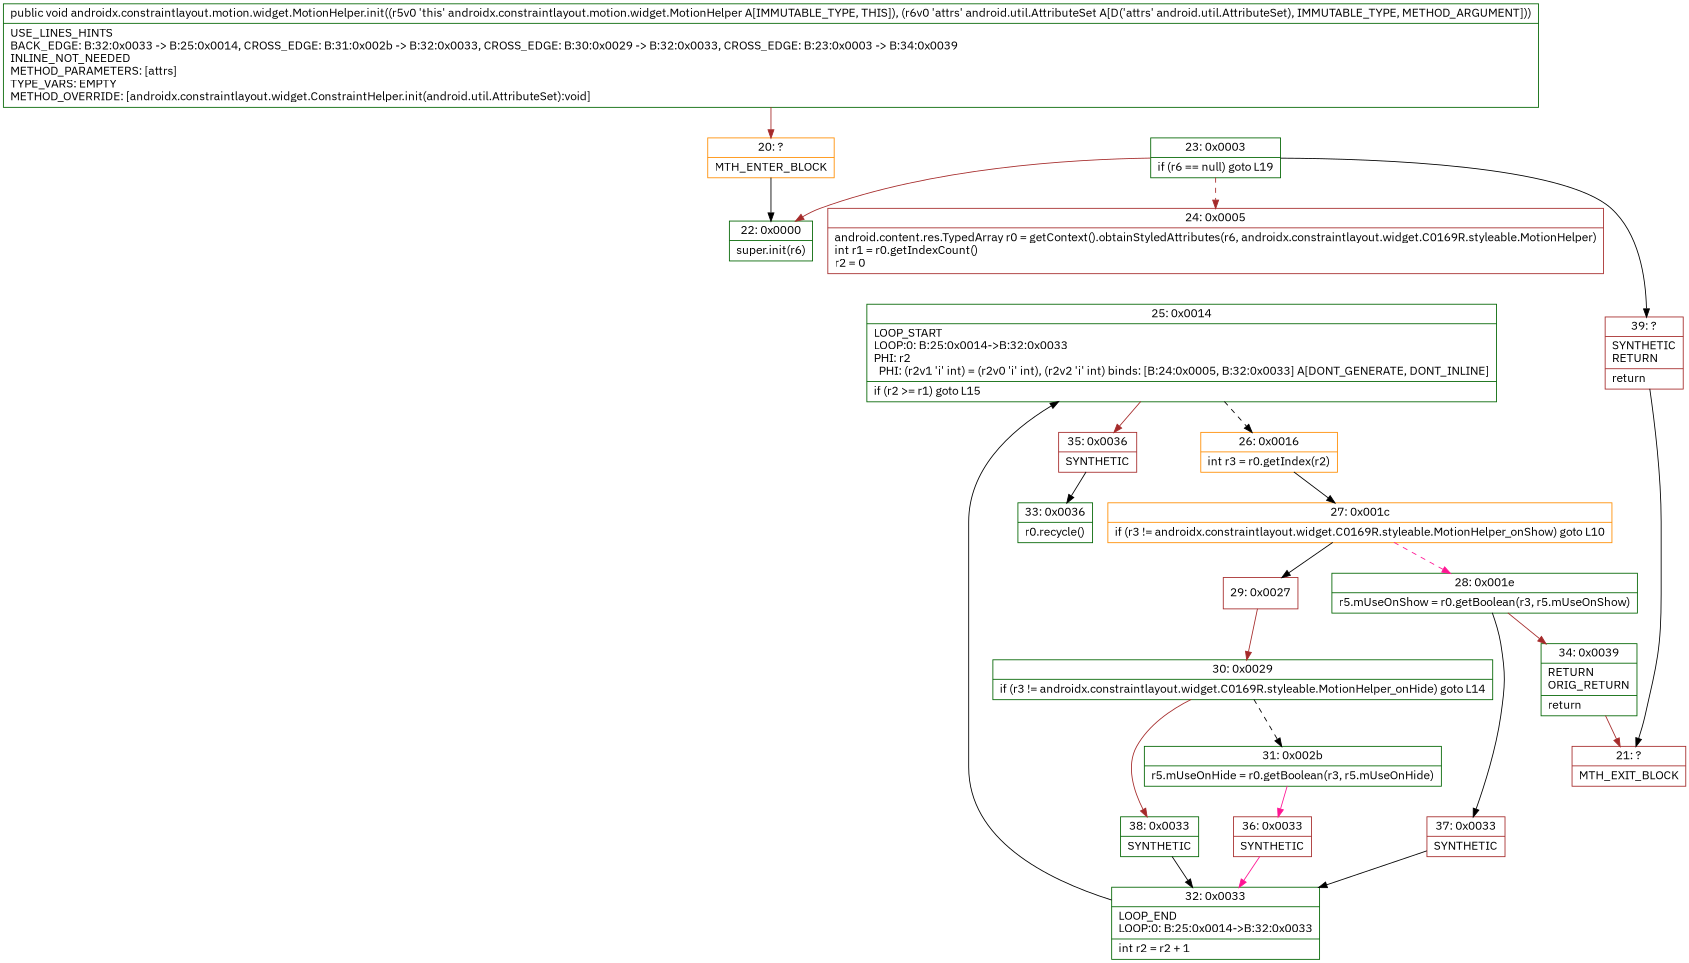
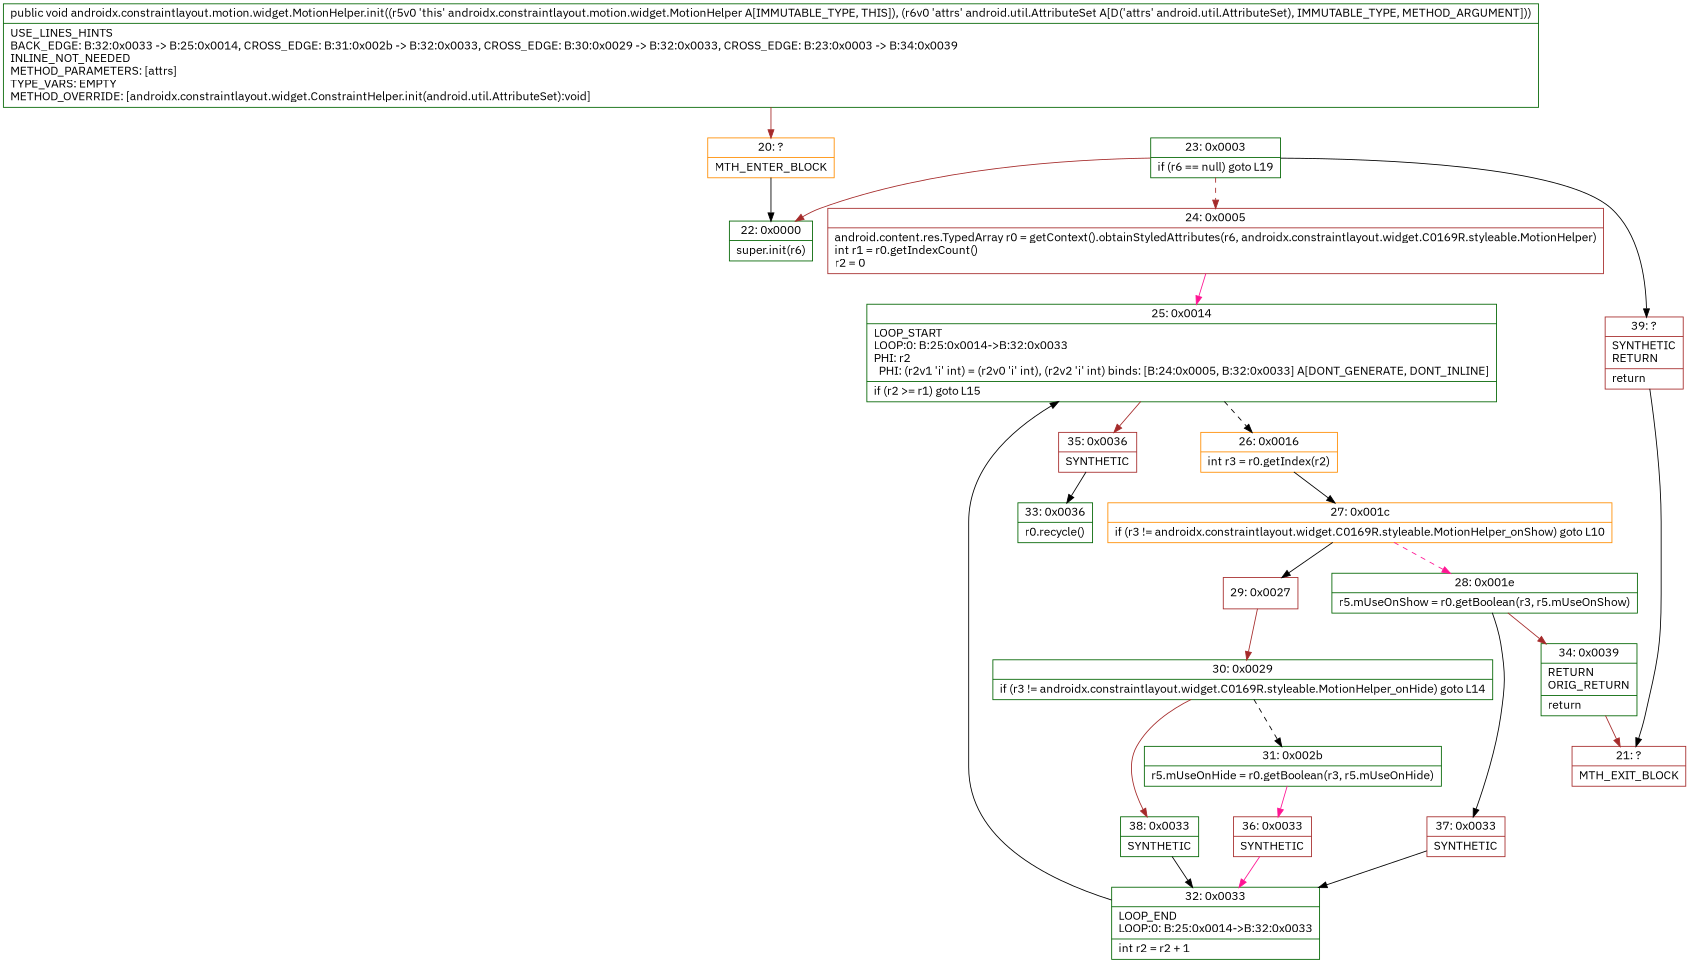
none -> (1202, 285)
